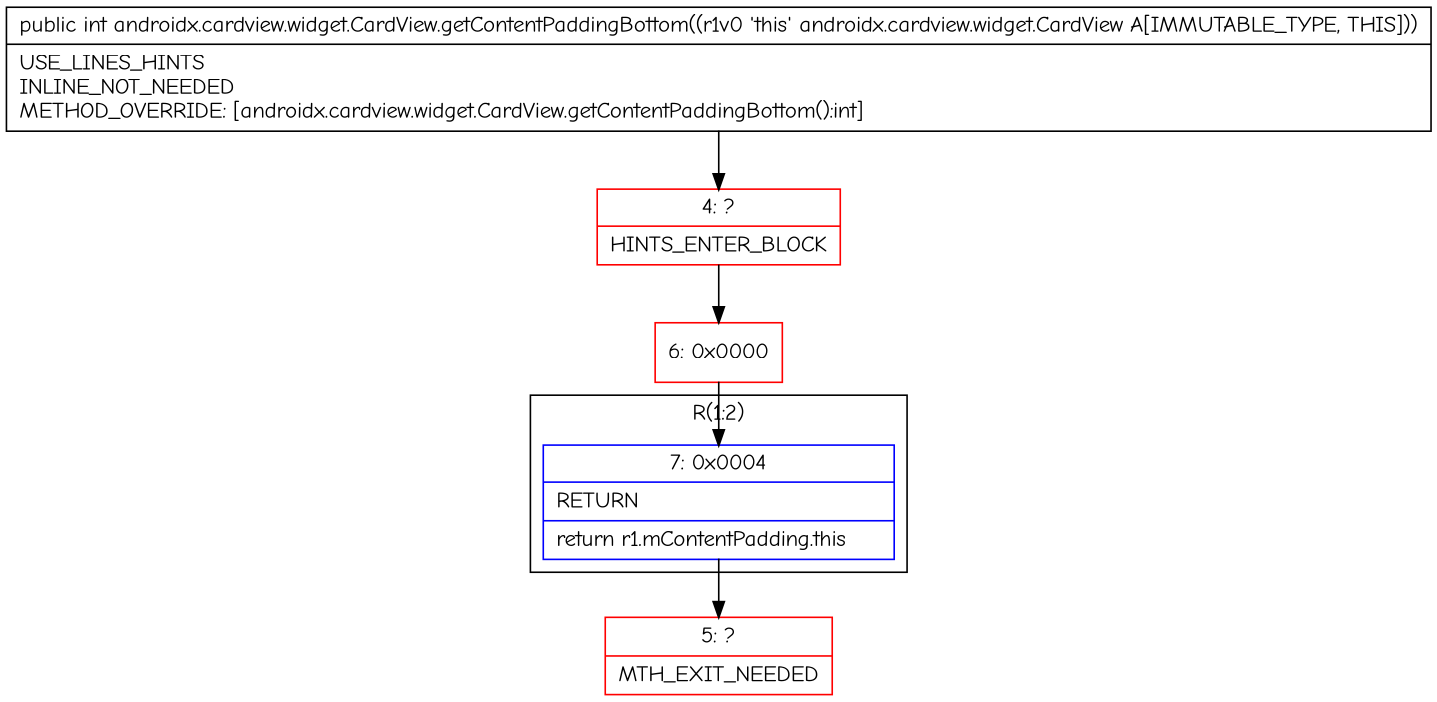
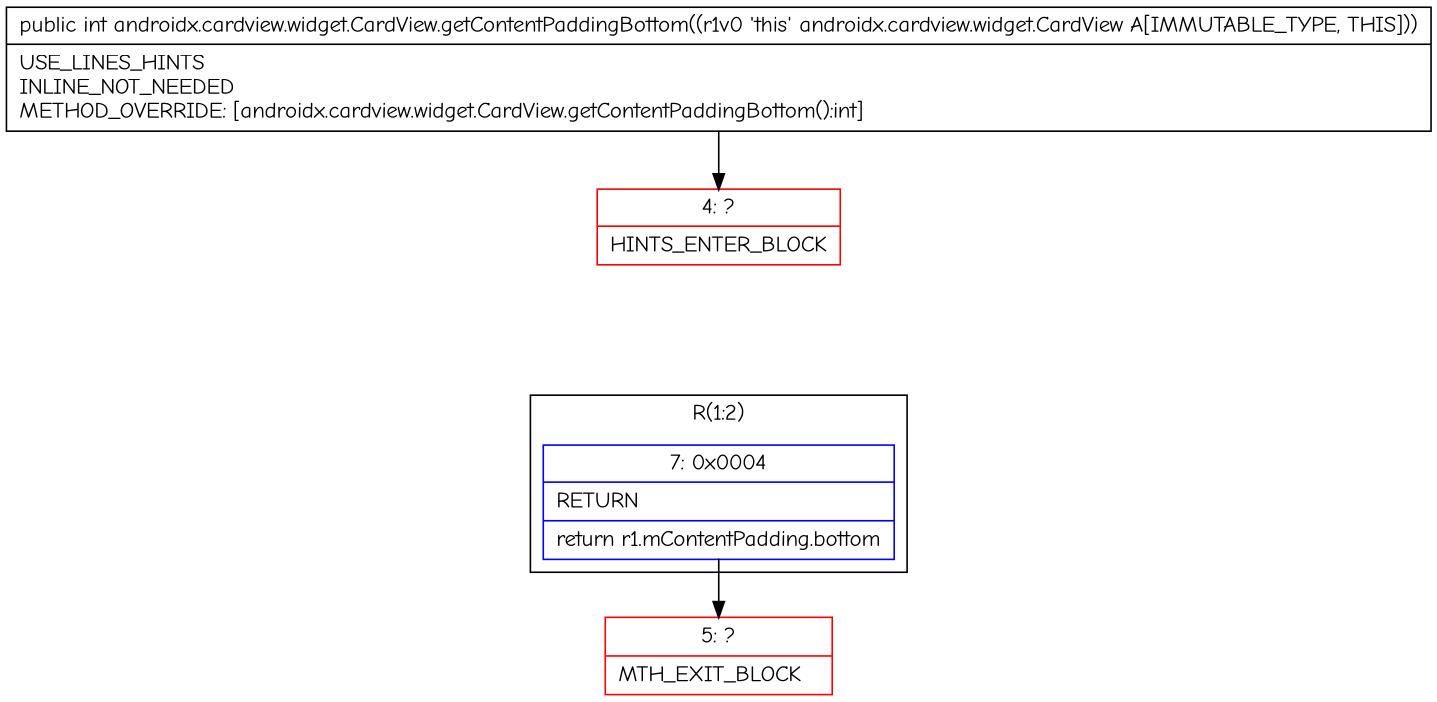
(719, 353) -> none
(702, 539) -> (719, 539)
(719, 674) -> (710, 674)
